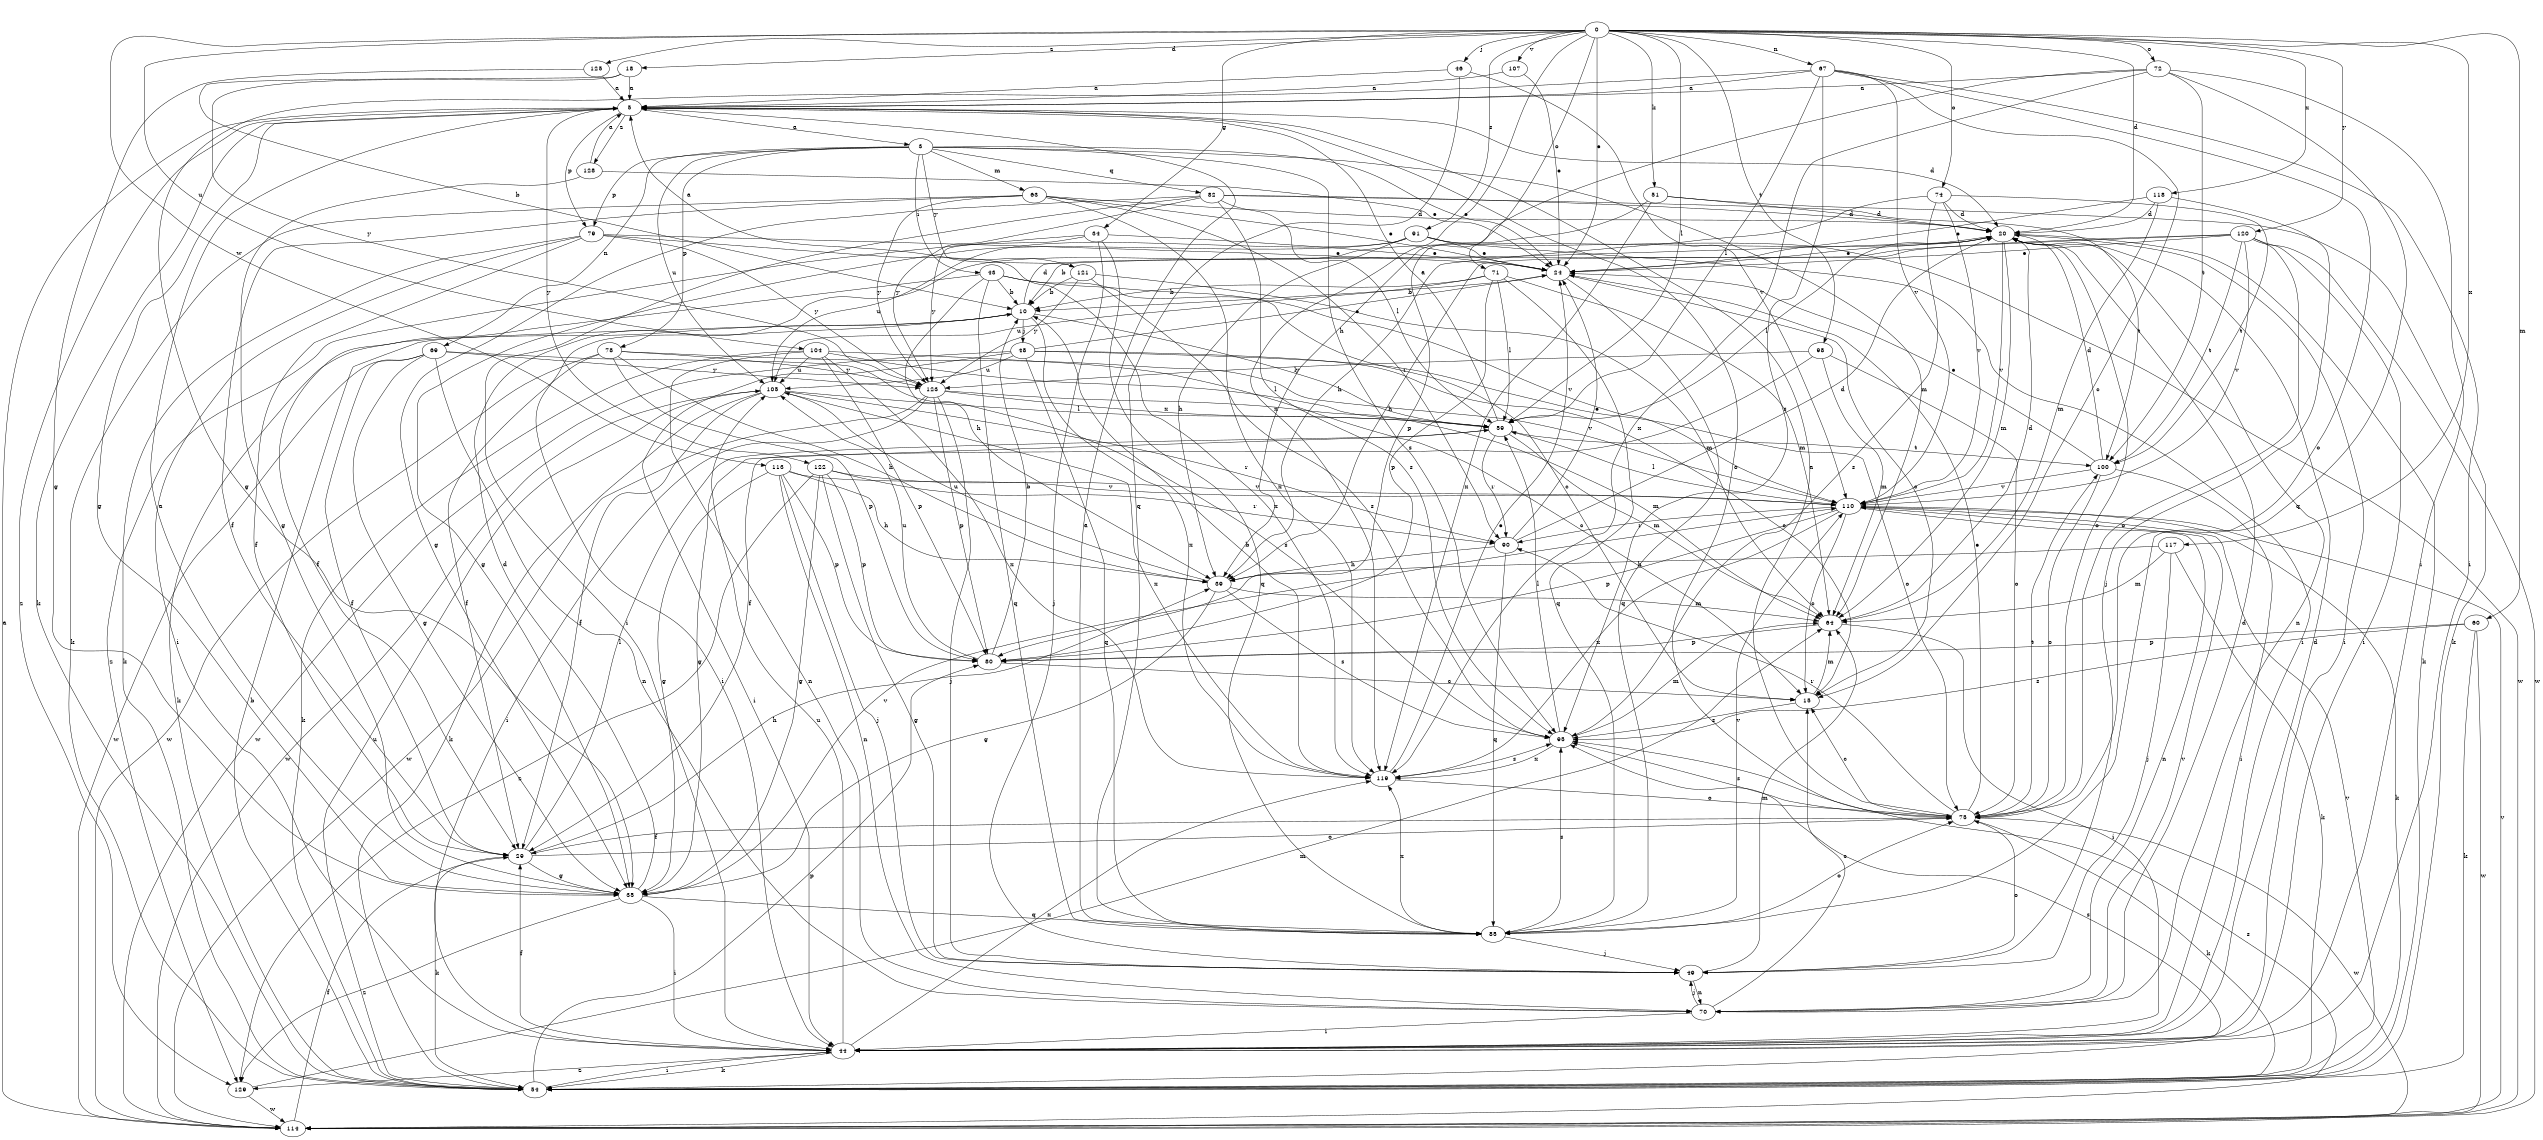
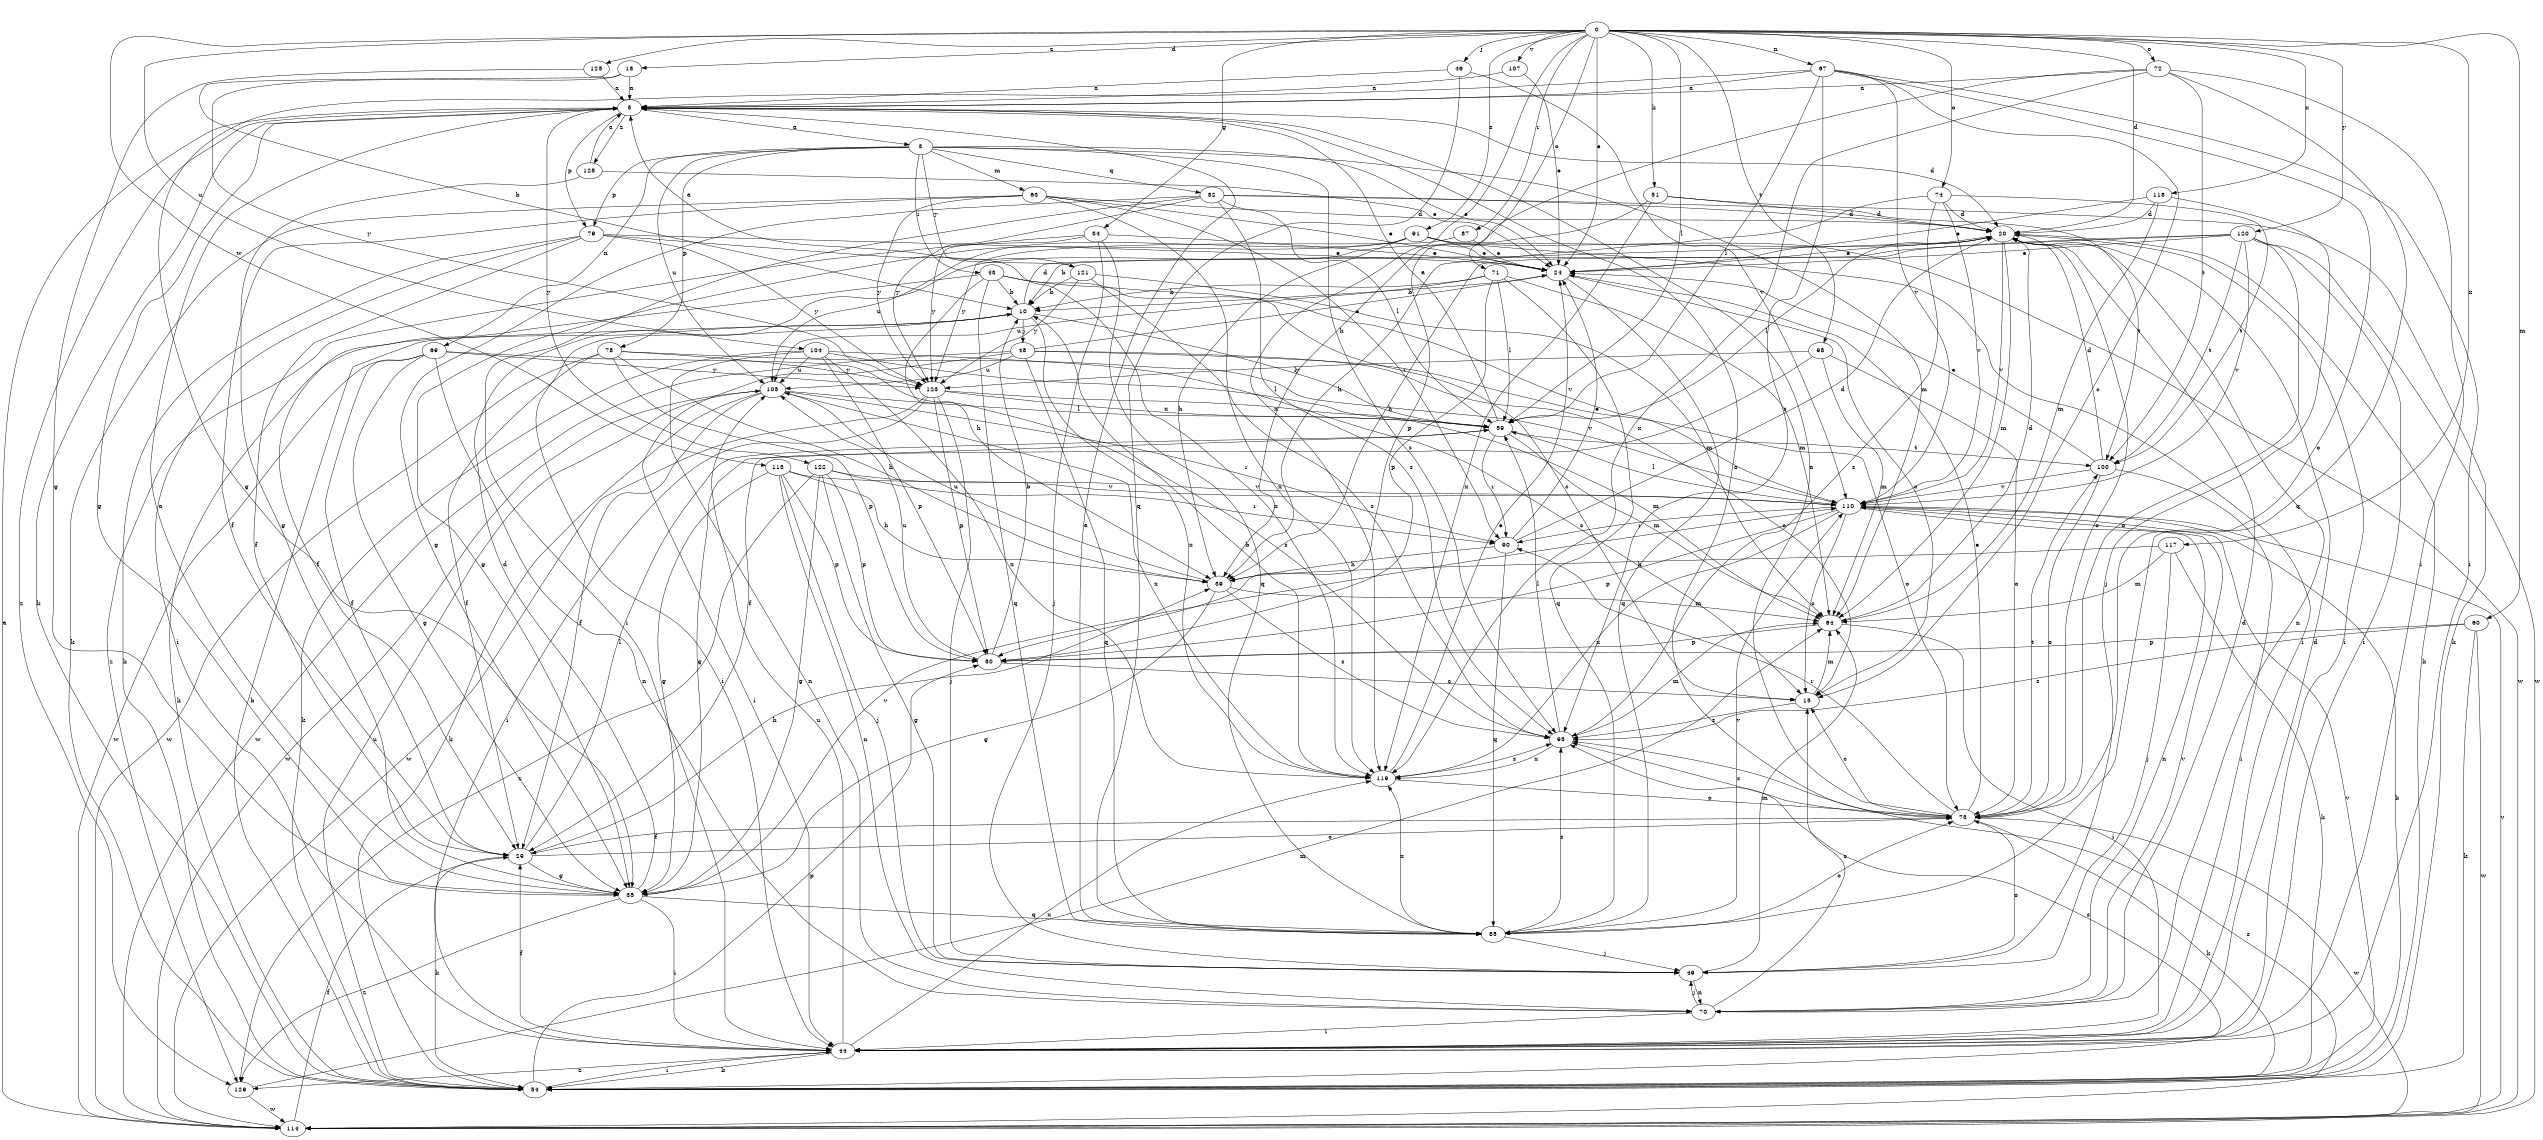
none -> (1466, 234)
